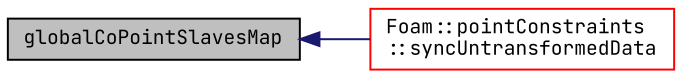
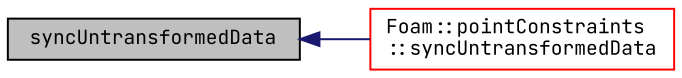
(154, 39) -> (154, 39)
